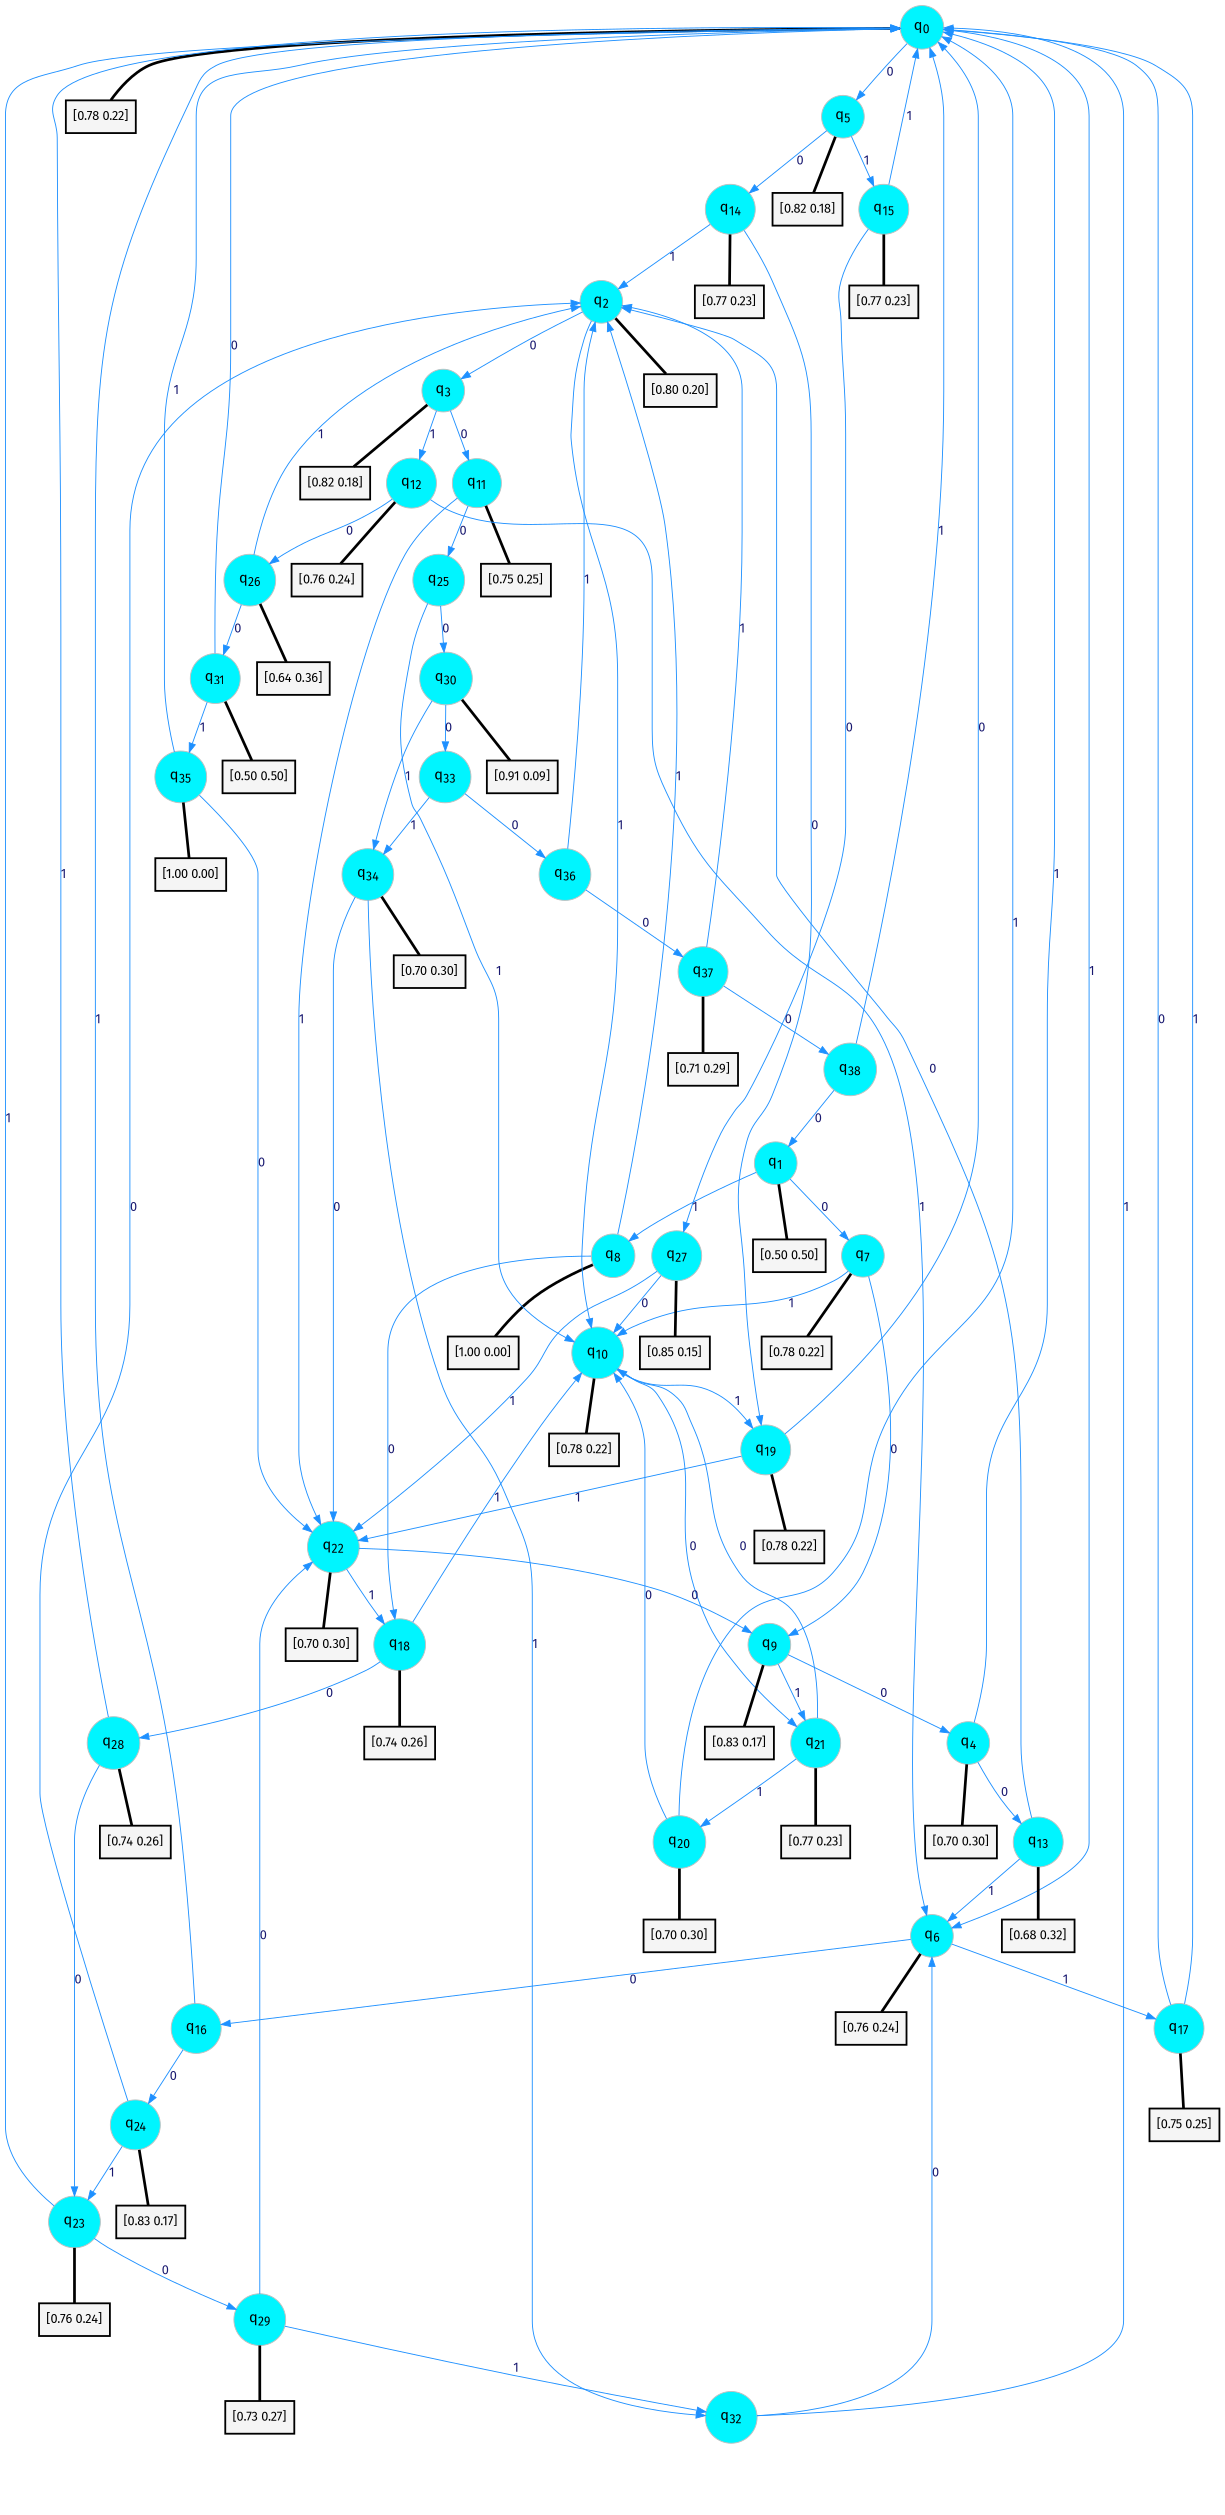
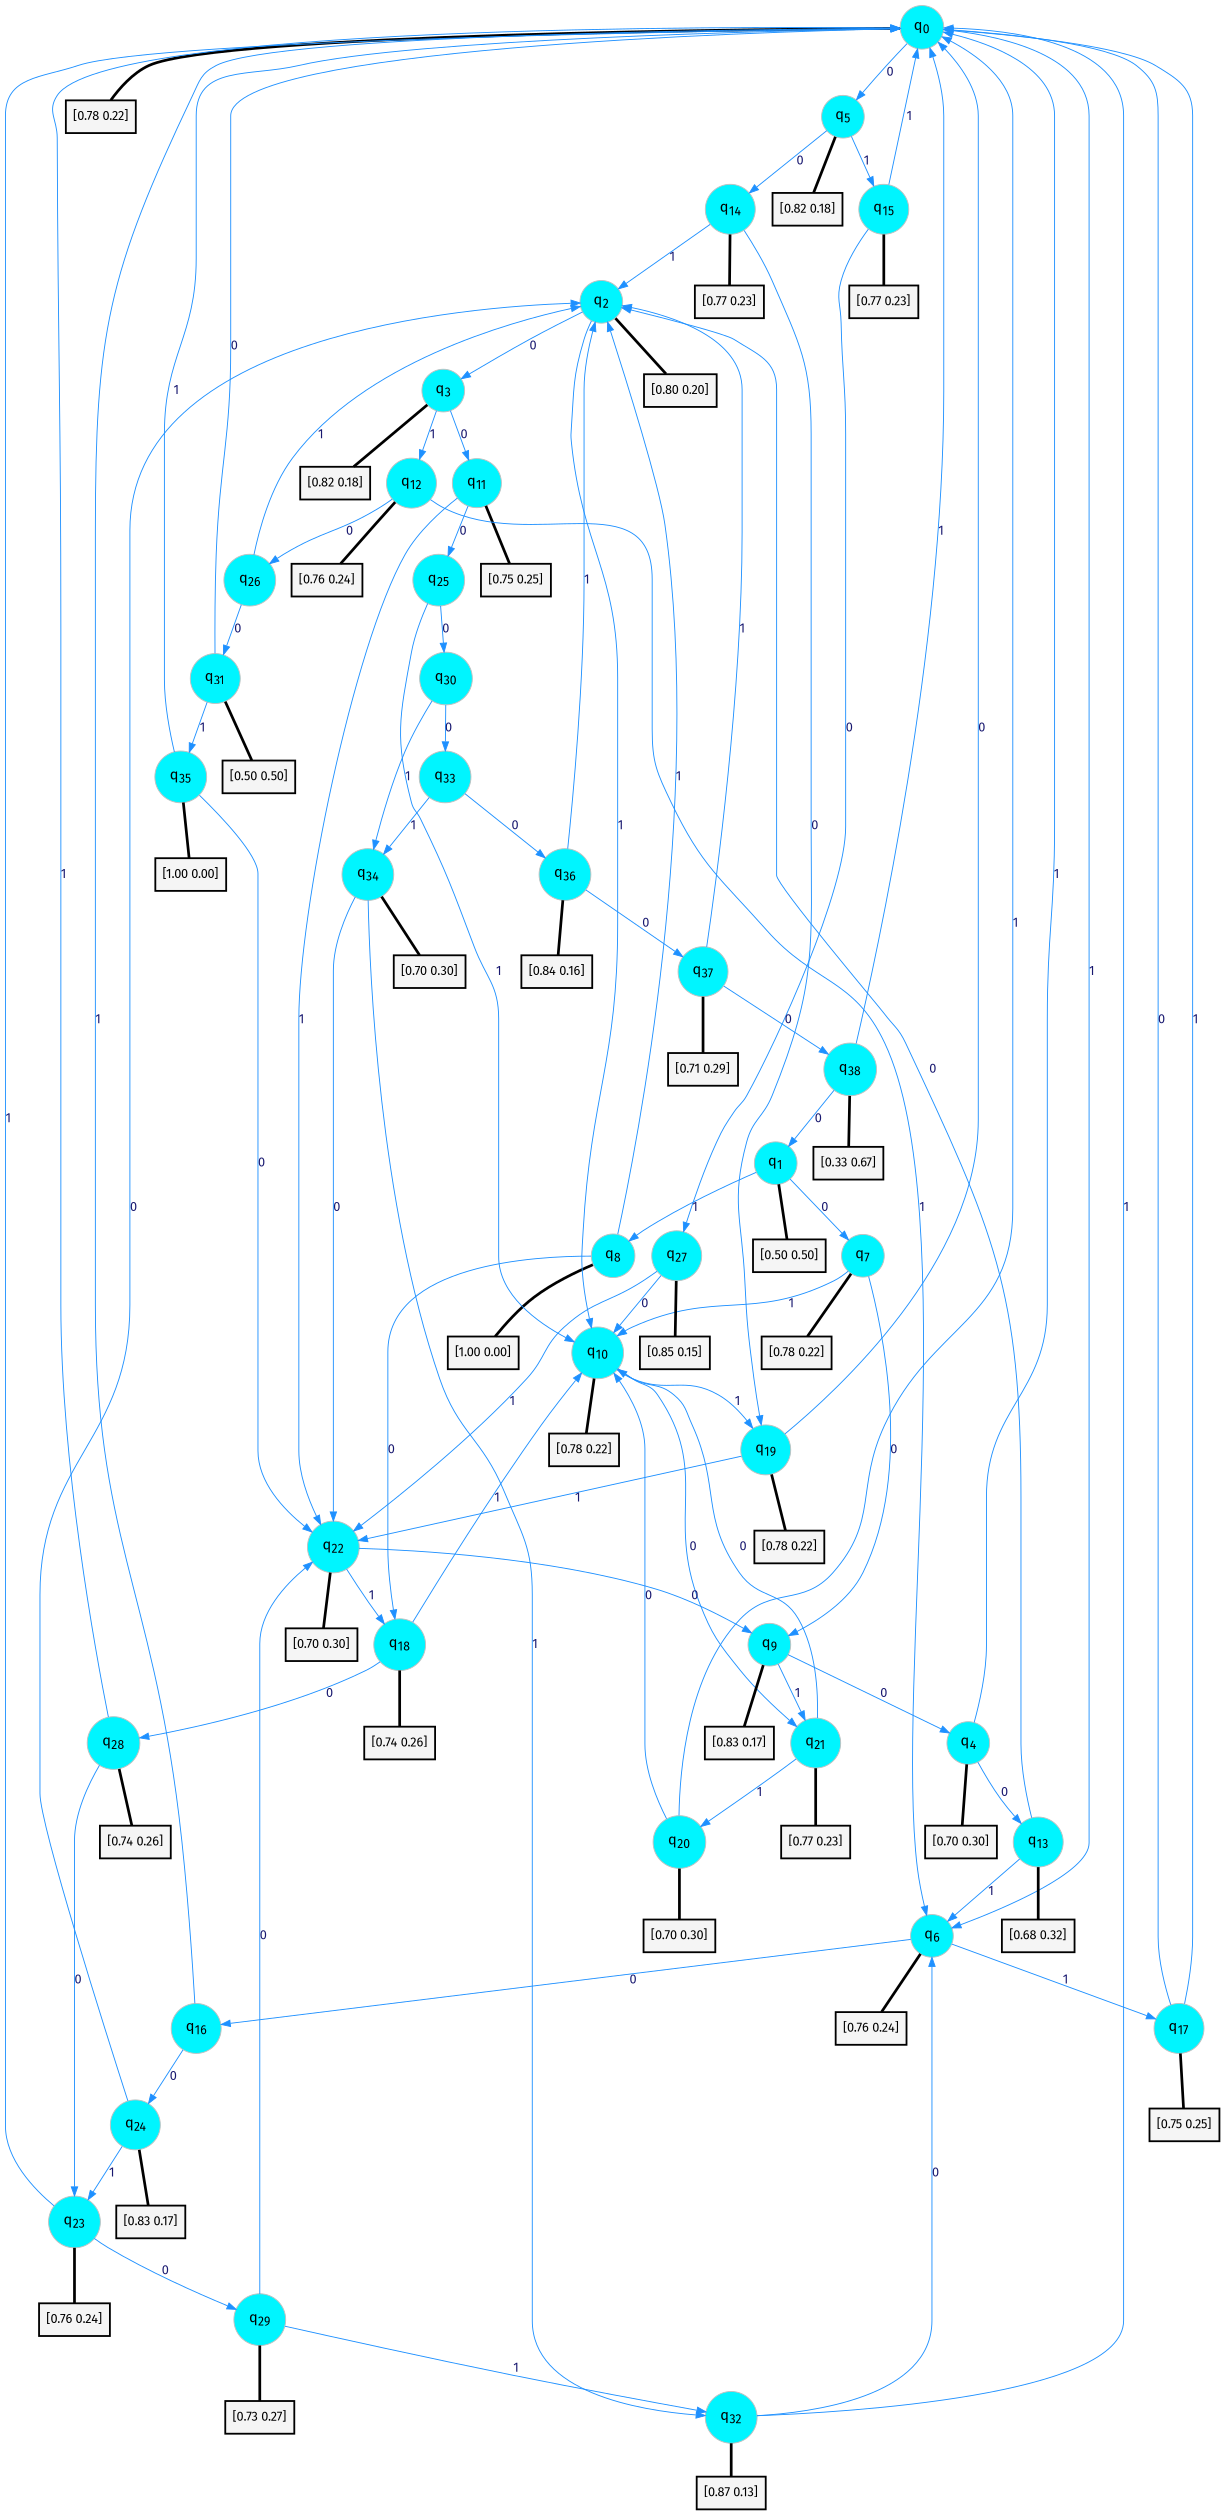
(293, 679) -> none
(522, 777) -> none
none -> (557, 972)
none -> (848, 1163)
none -> (731, 2493)
